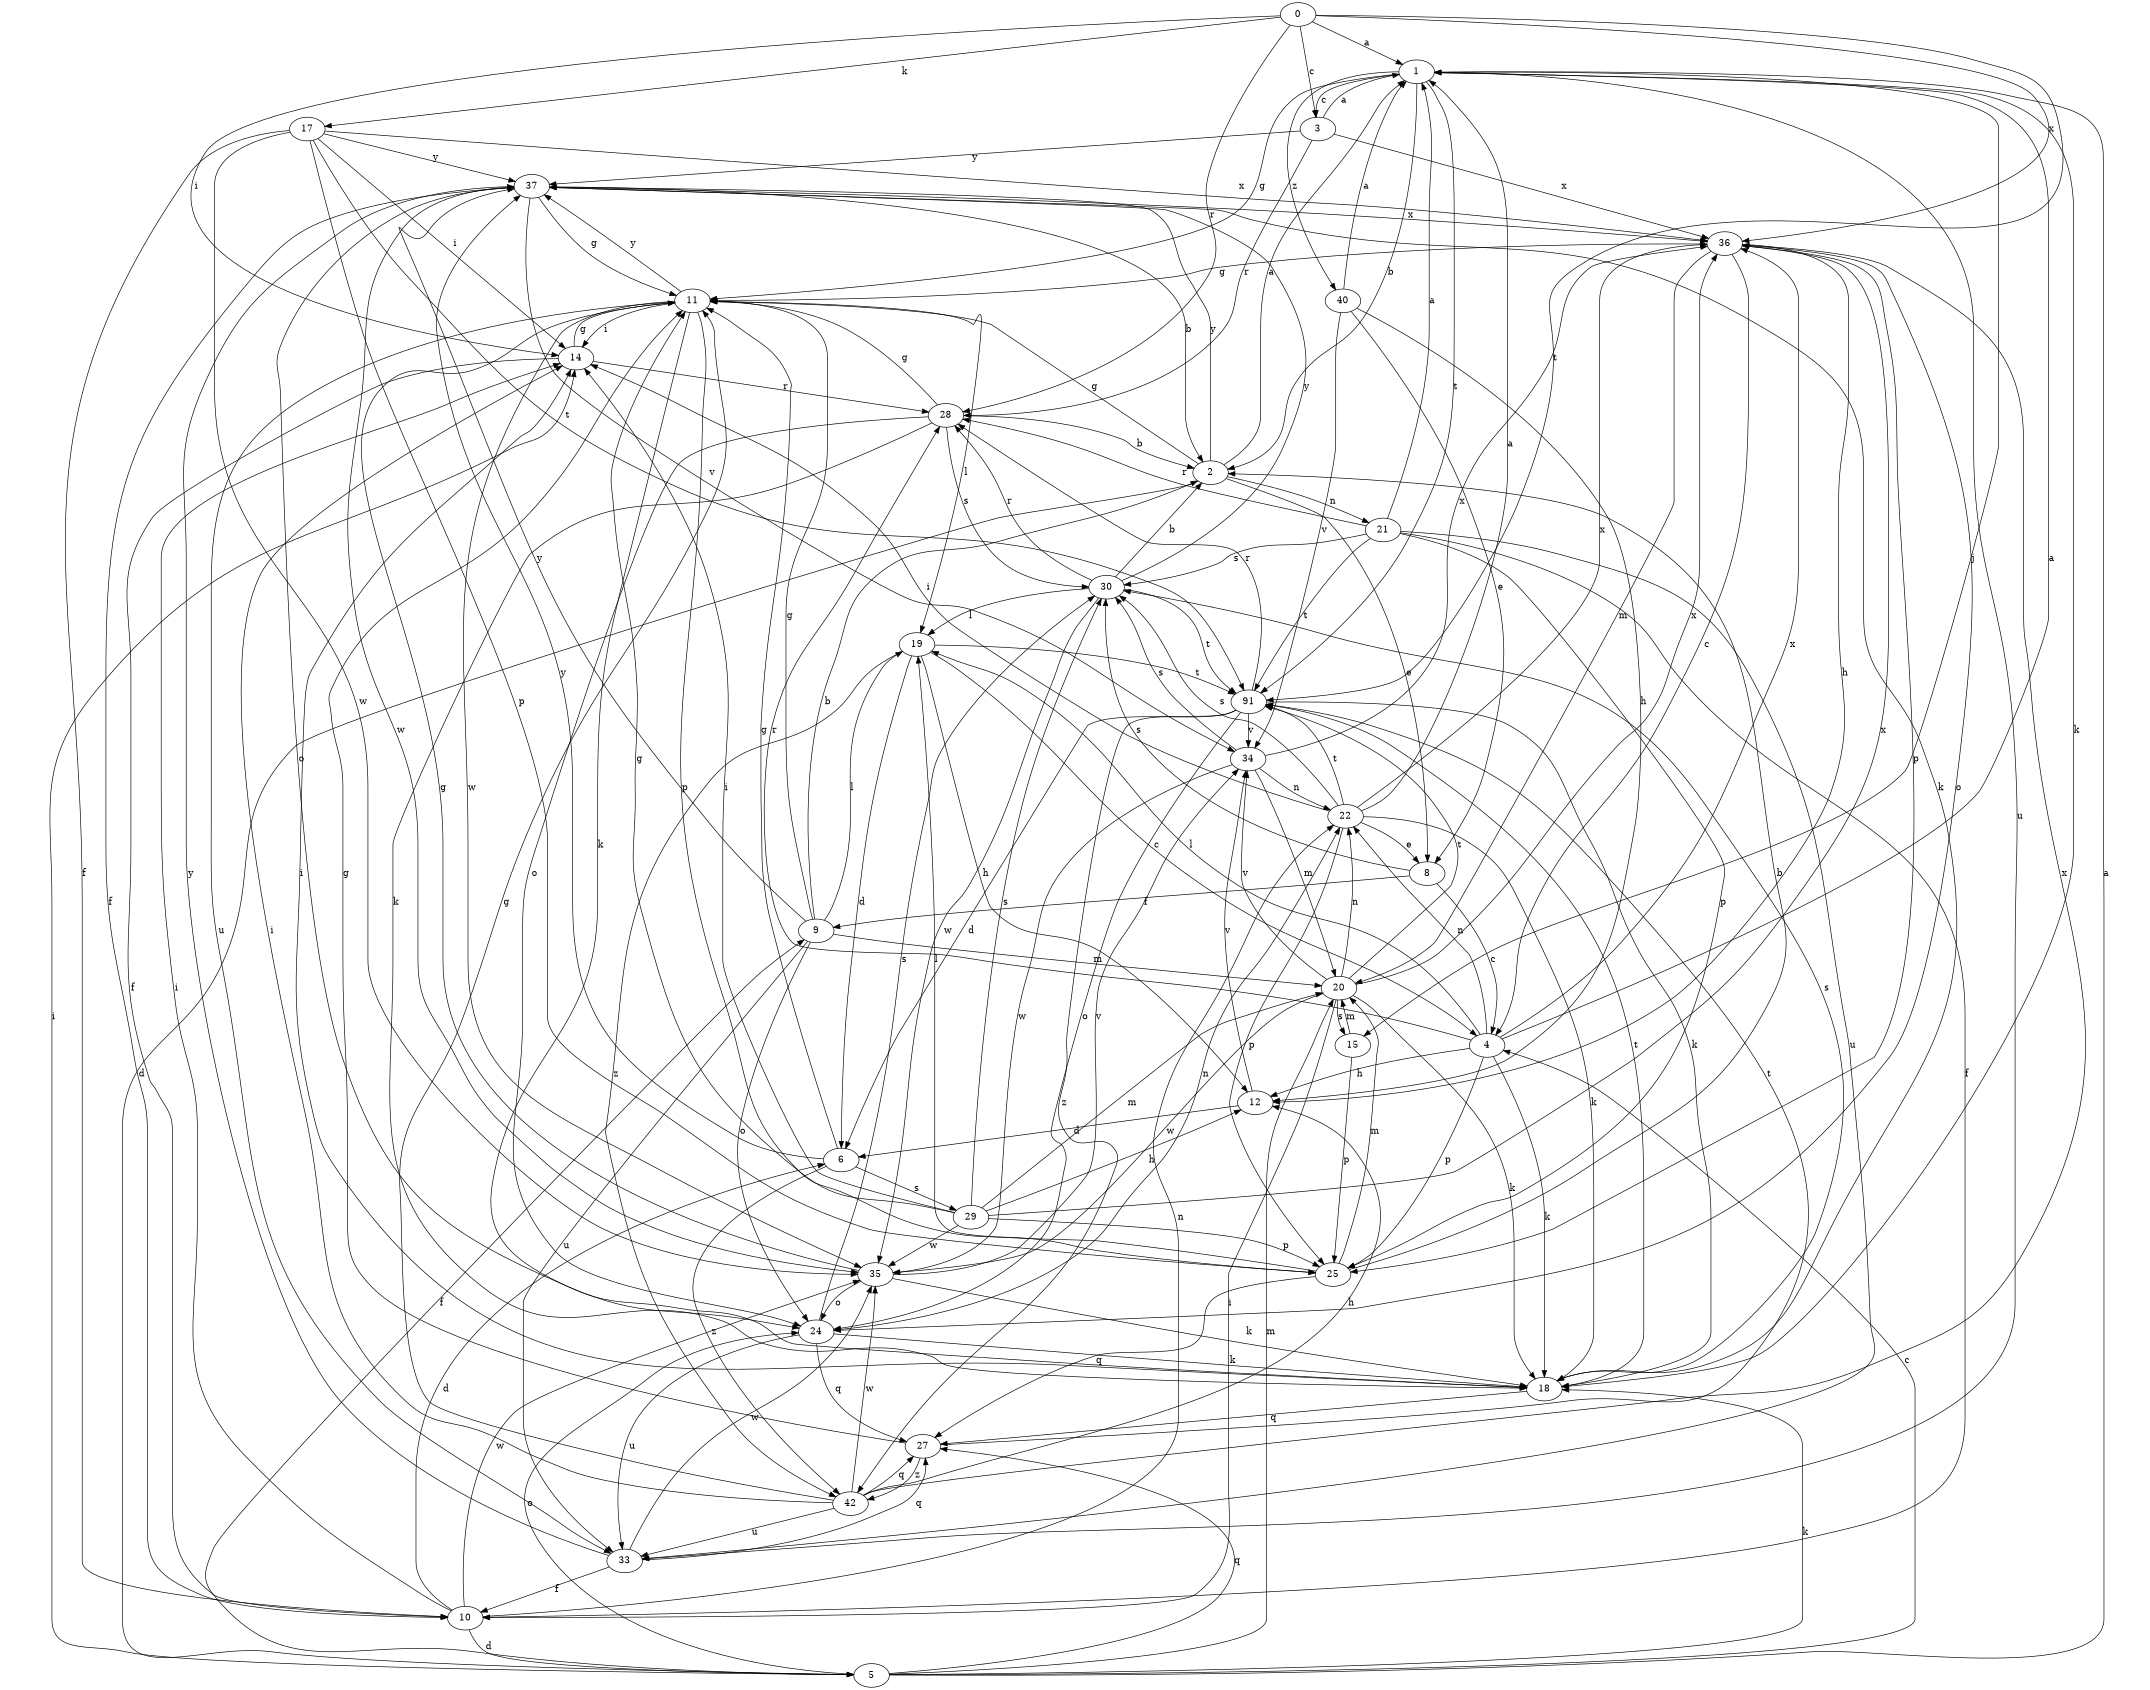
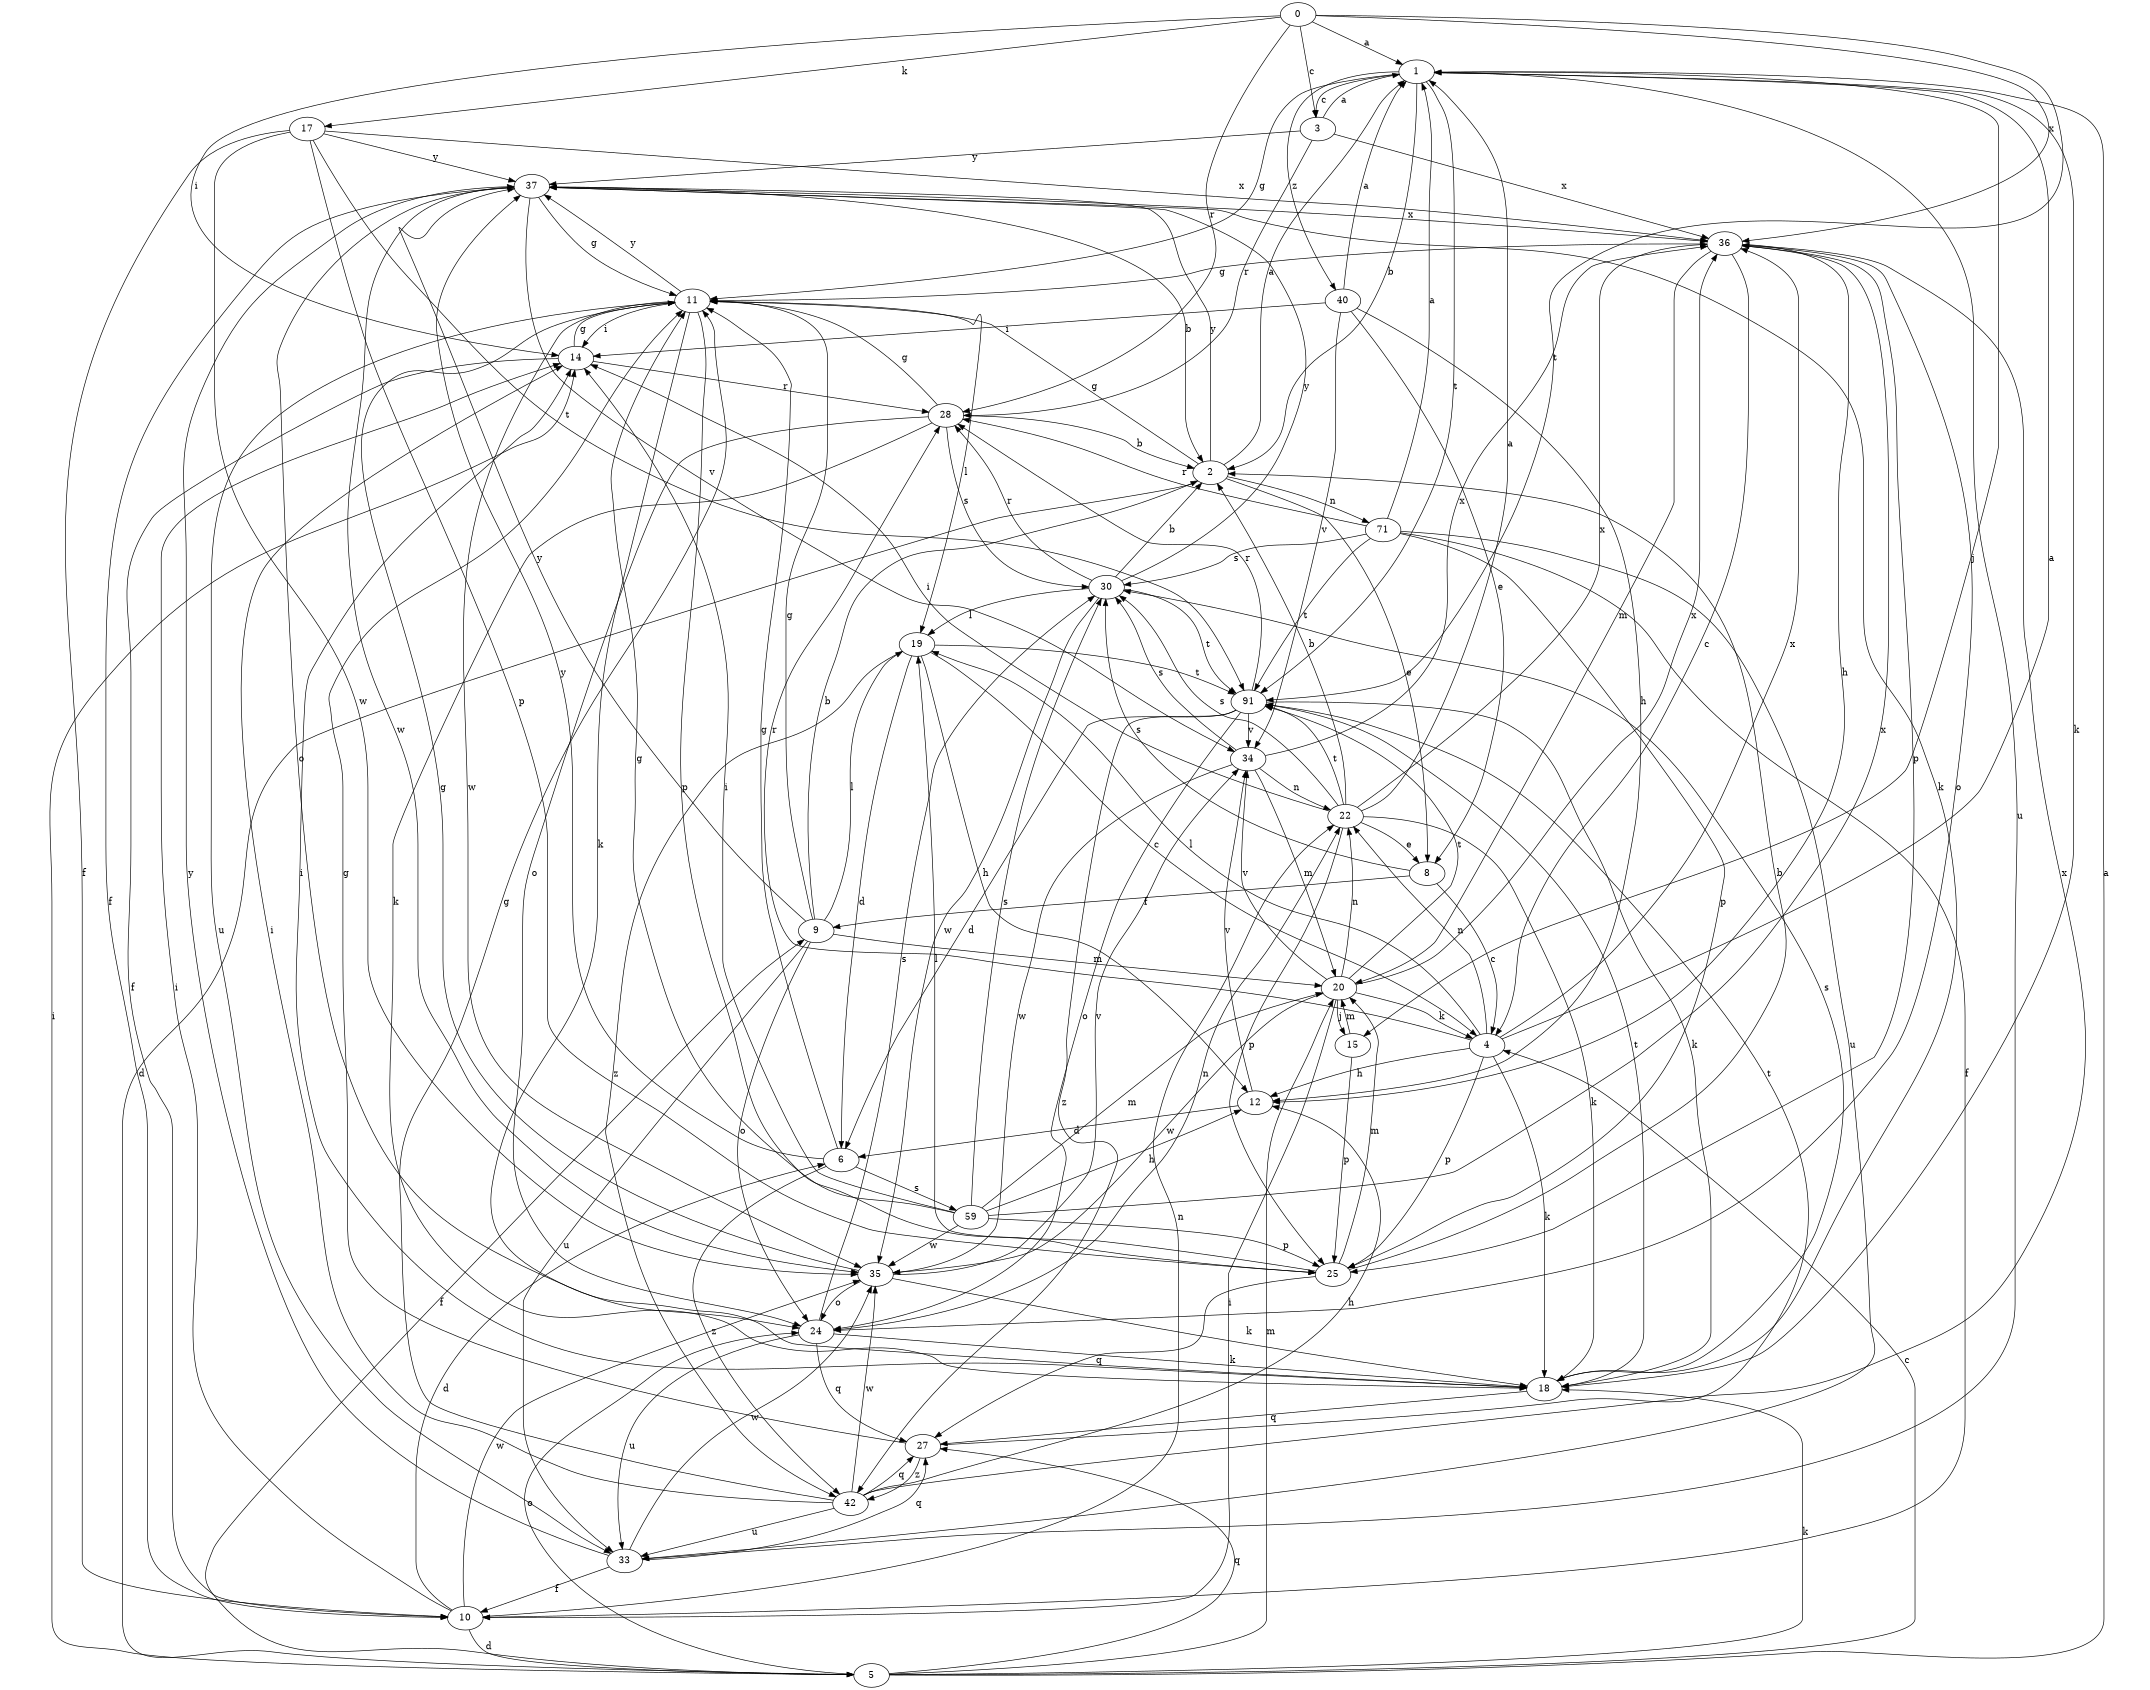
(439, 241) -> (963, 329)
(1383, 530) -> (1383, 530)
none -> (1302, 640)
(1341, 1017) -> (1341, 1017)
(1500, 1158) -> (1413, 1008)
(971, 1217) -> (971, 1217)
